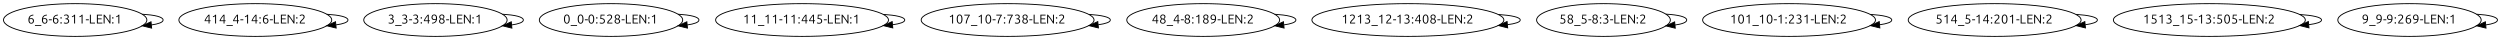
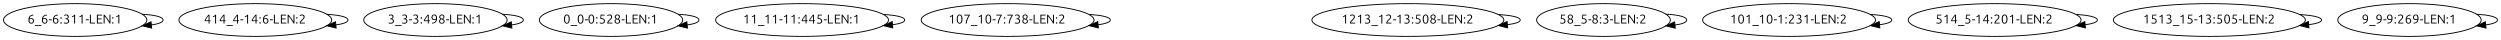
(1203, 20) -> none
(1408, 20) -> (1408, 20)
